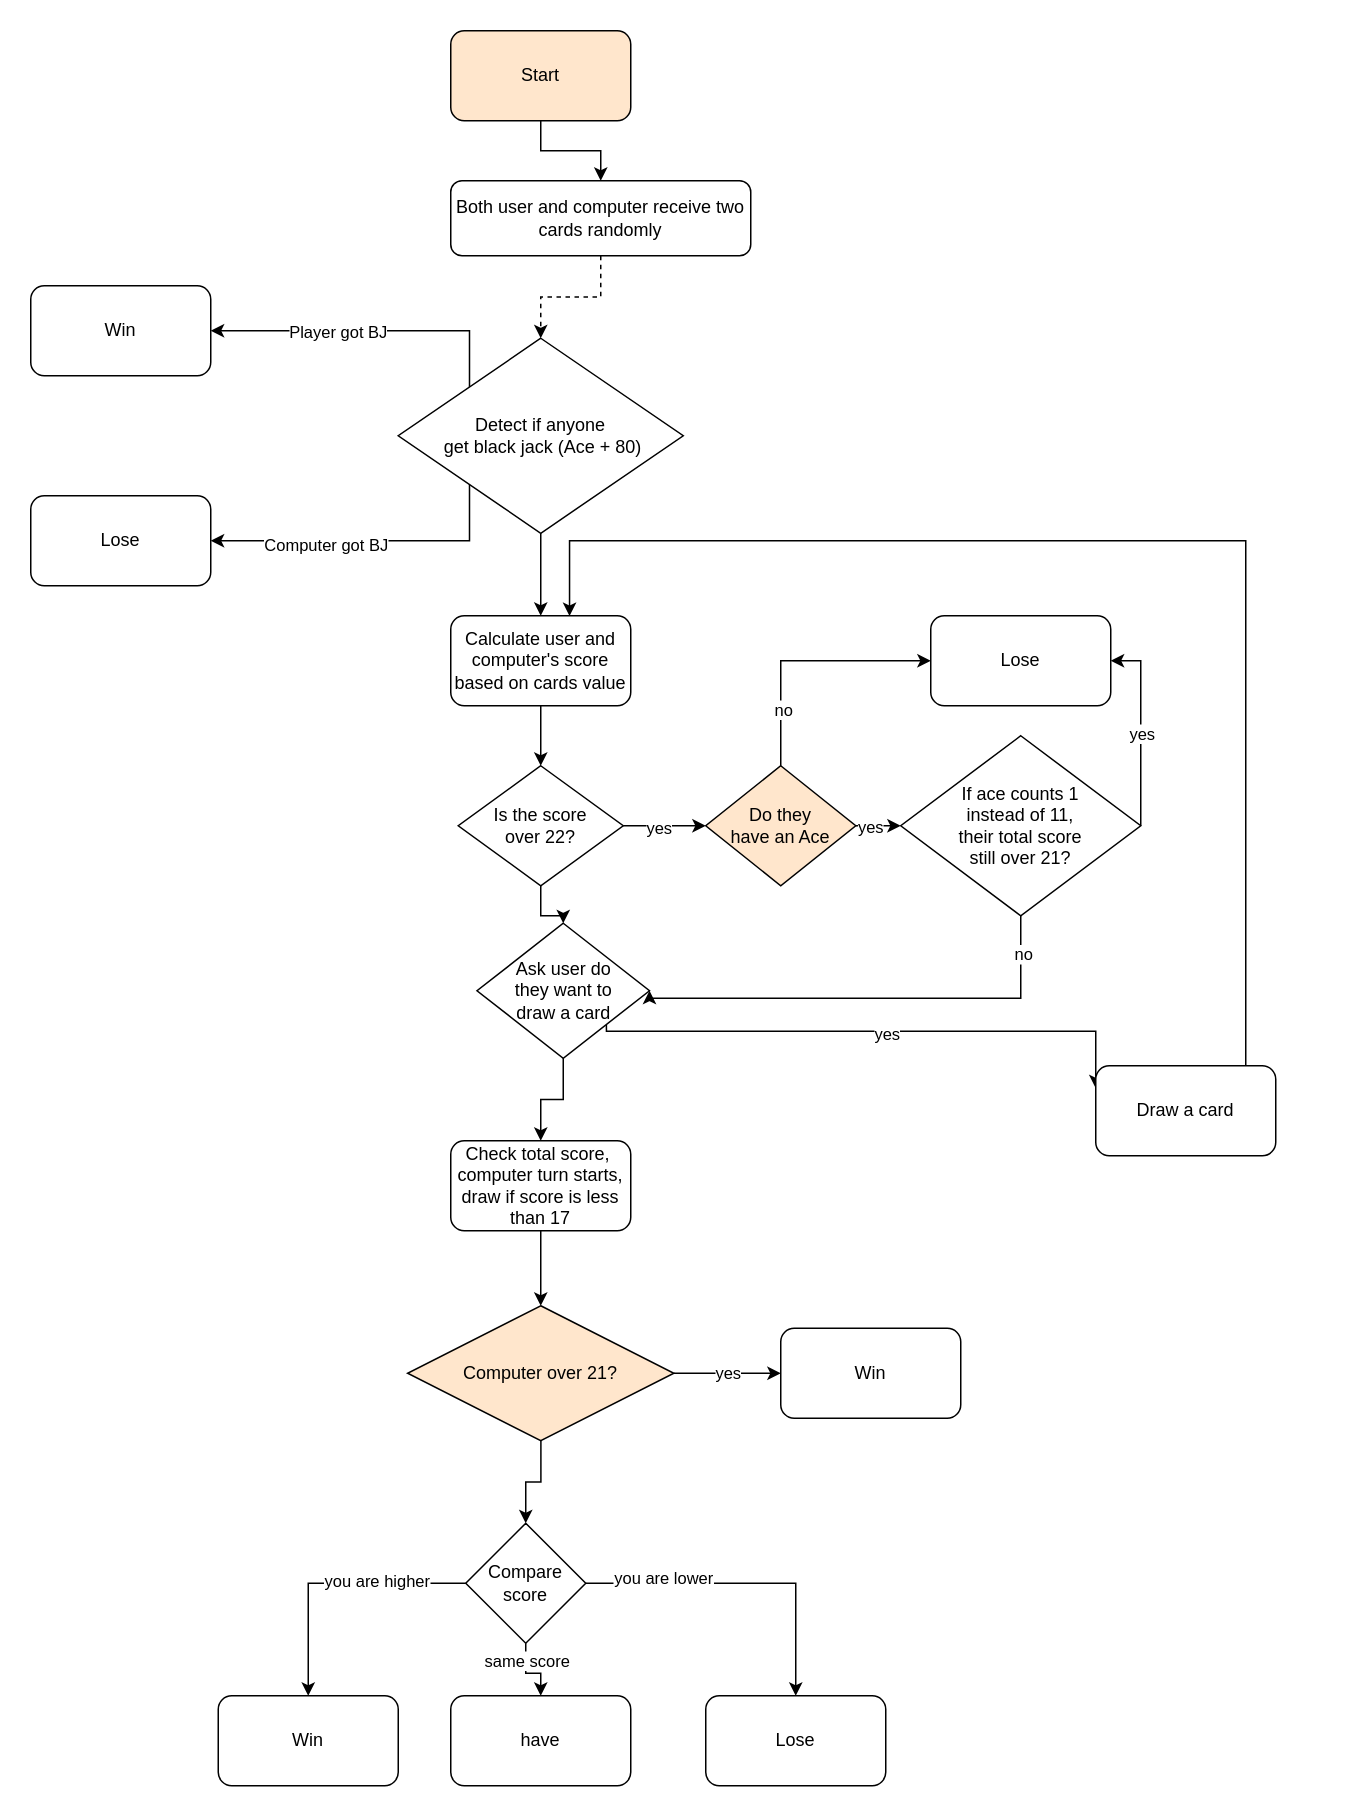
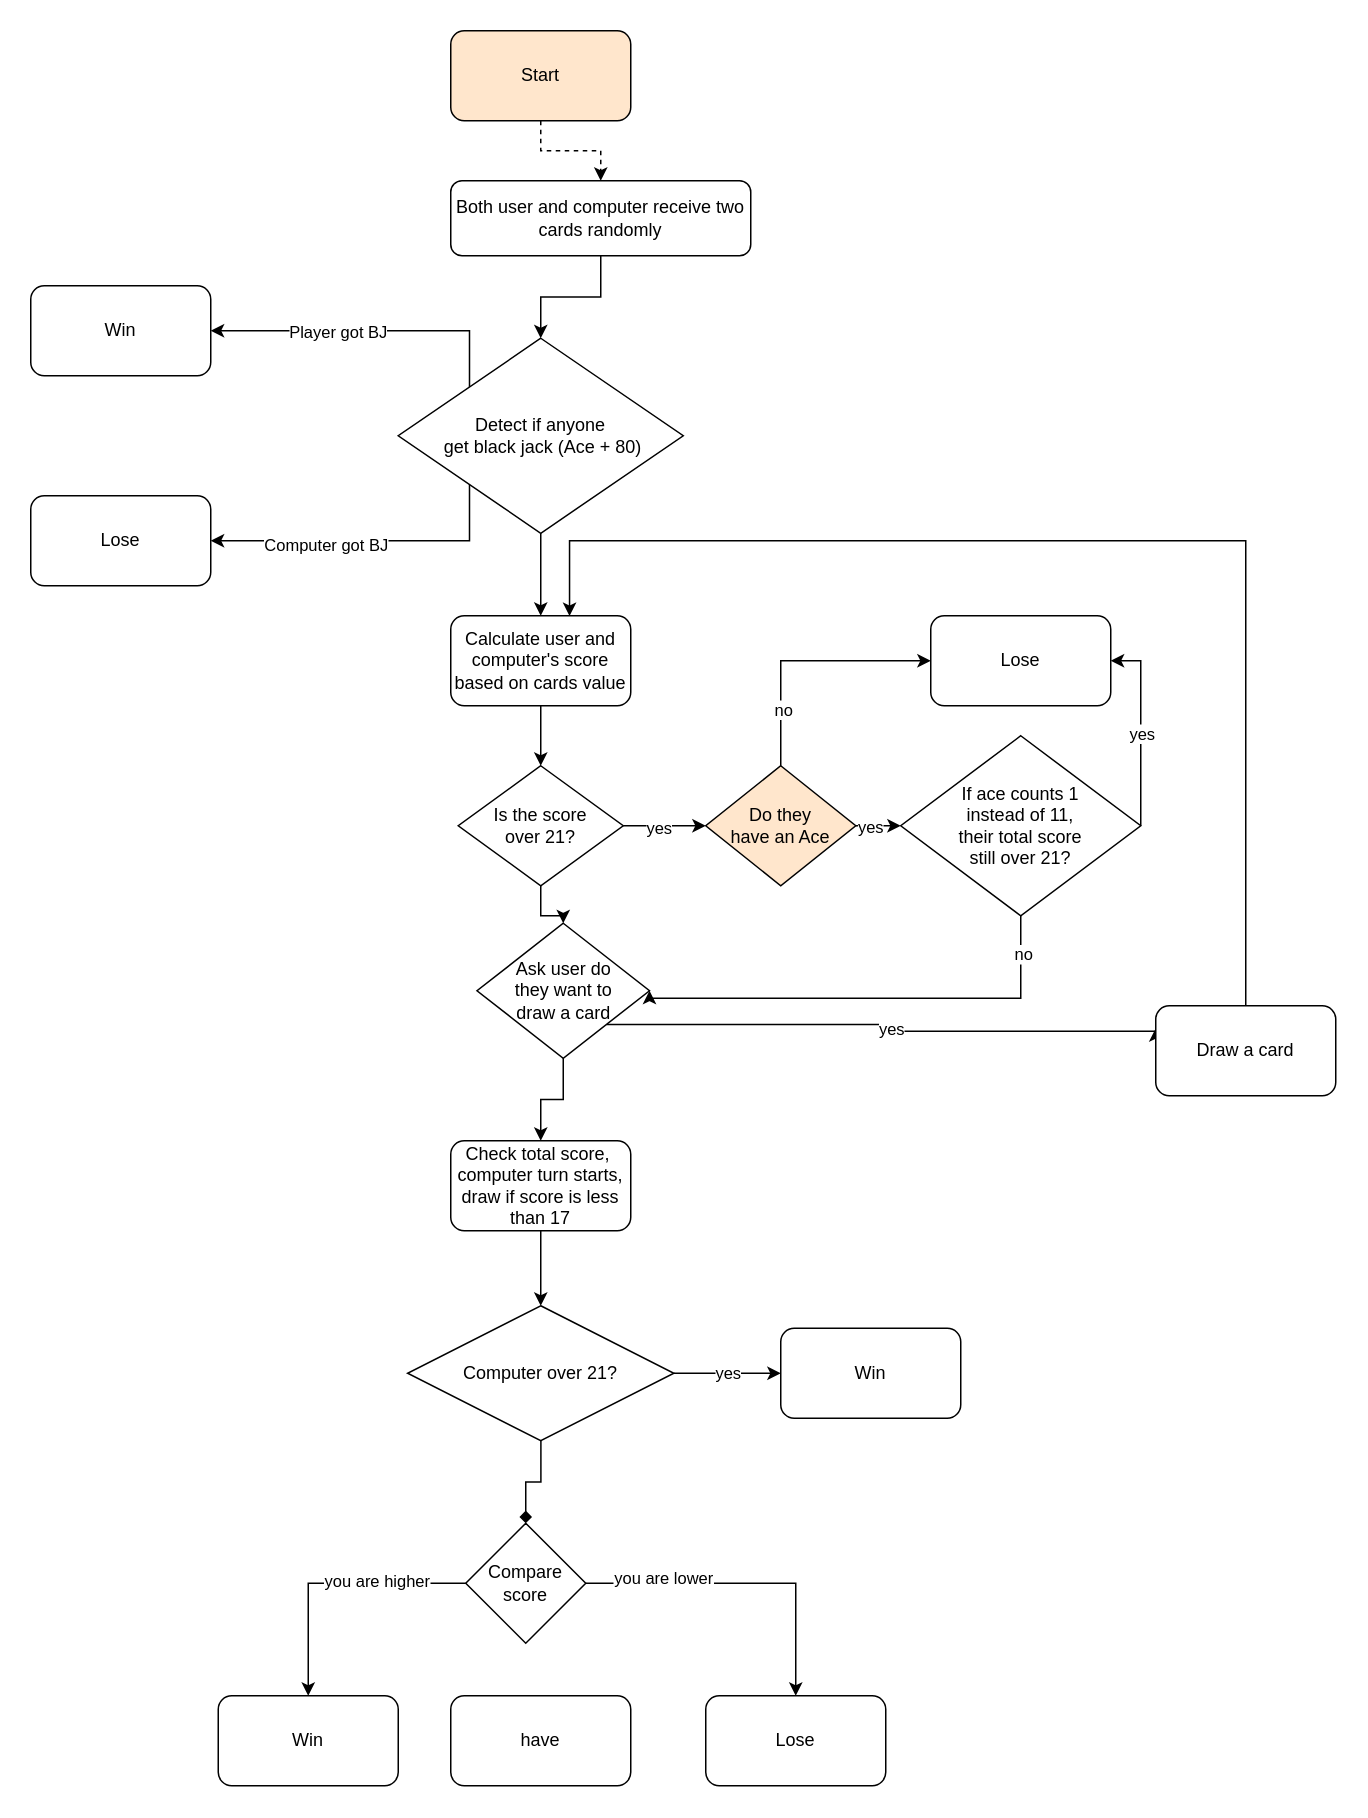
(566, 151) -> (566, 151)
(575, 297) -> (575, 297)
(541, 826) -> (541, 826)
(1186, 1111) -> (1246, 1051)
(541, 1373) -> (541, 1373)
(526, 1512) -> (526, 1511)
(537, 1673) -> none
